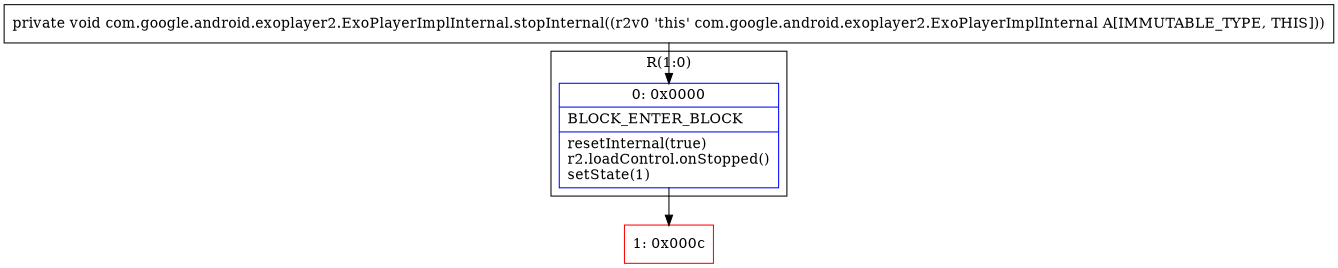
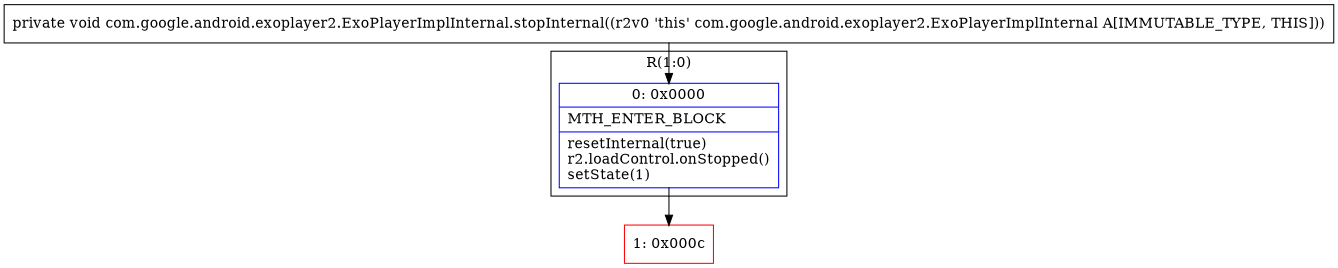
(655, 119) -> (647, 119)
